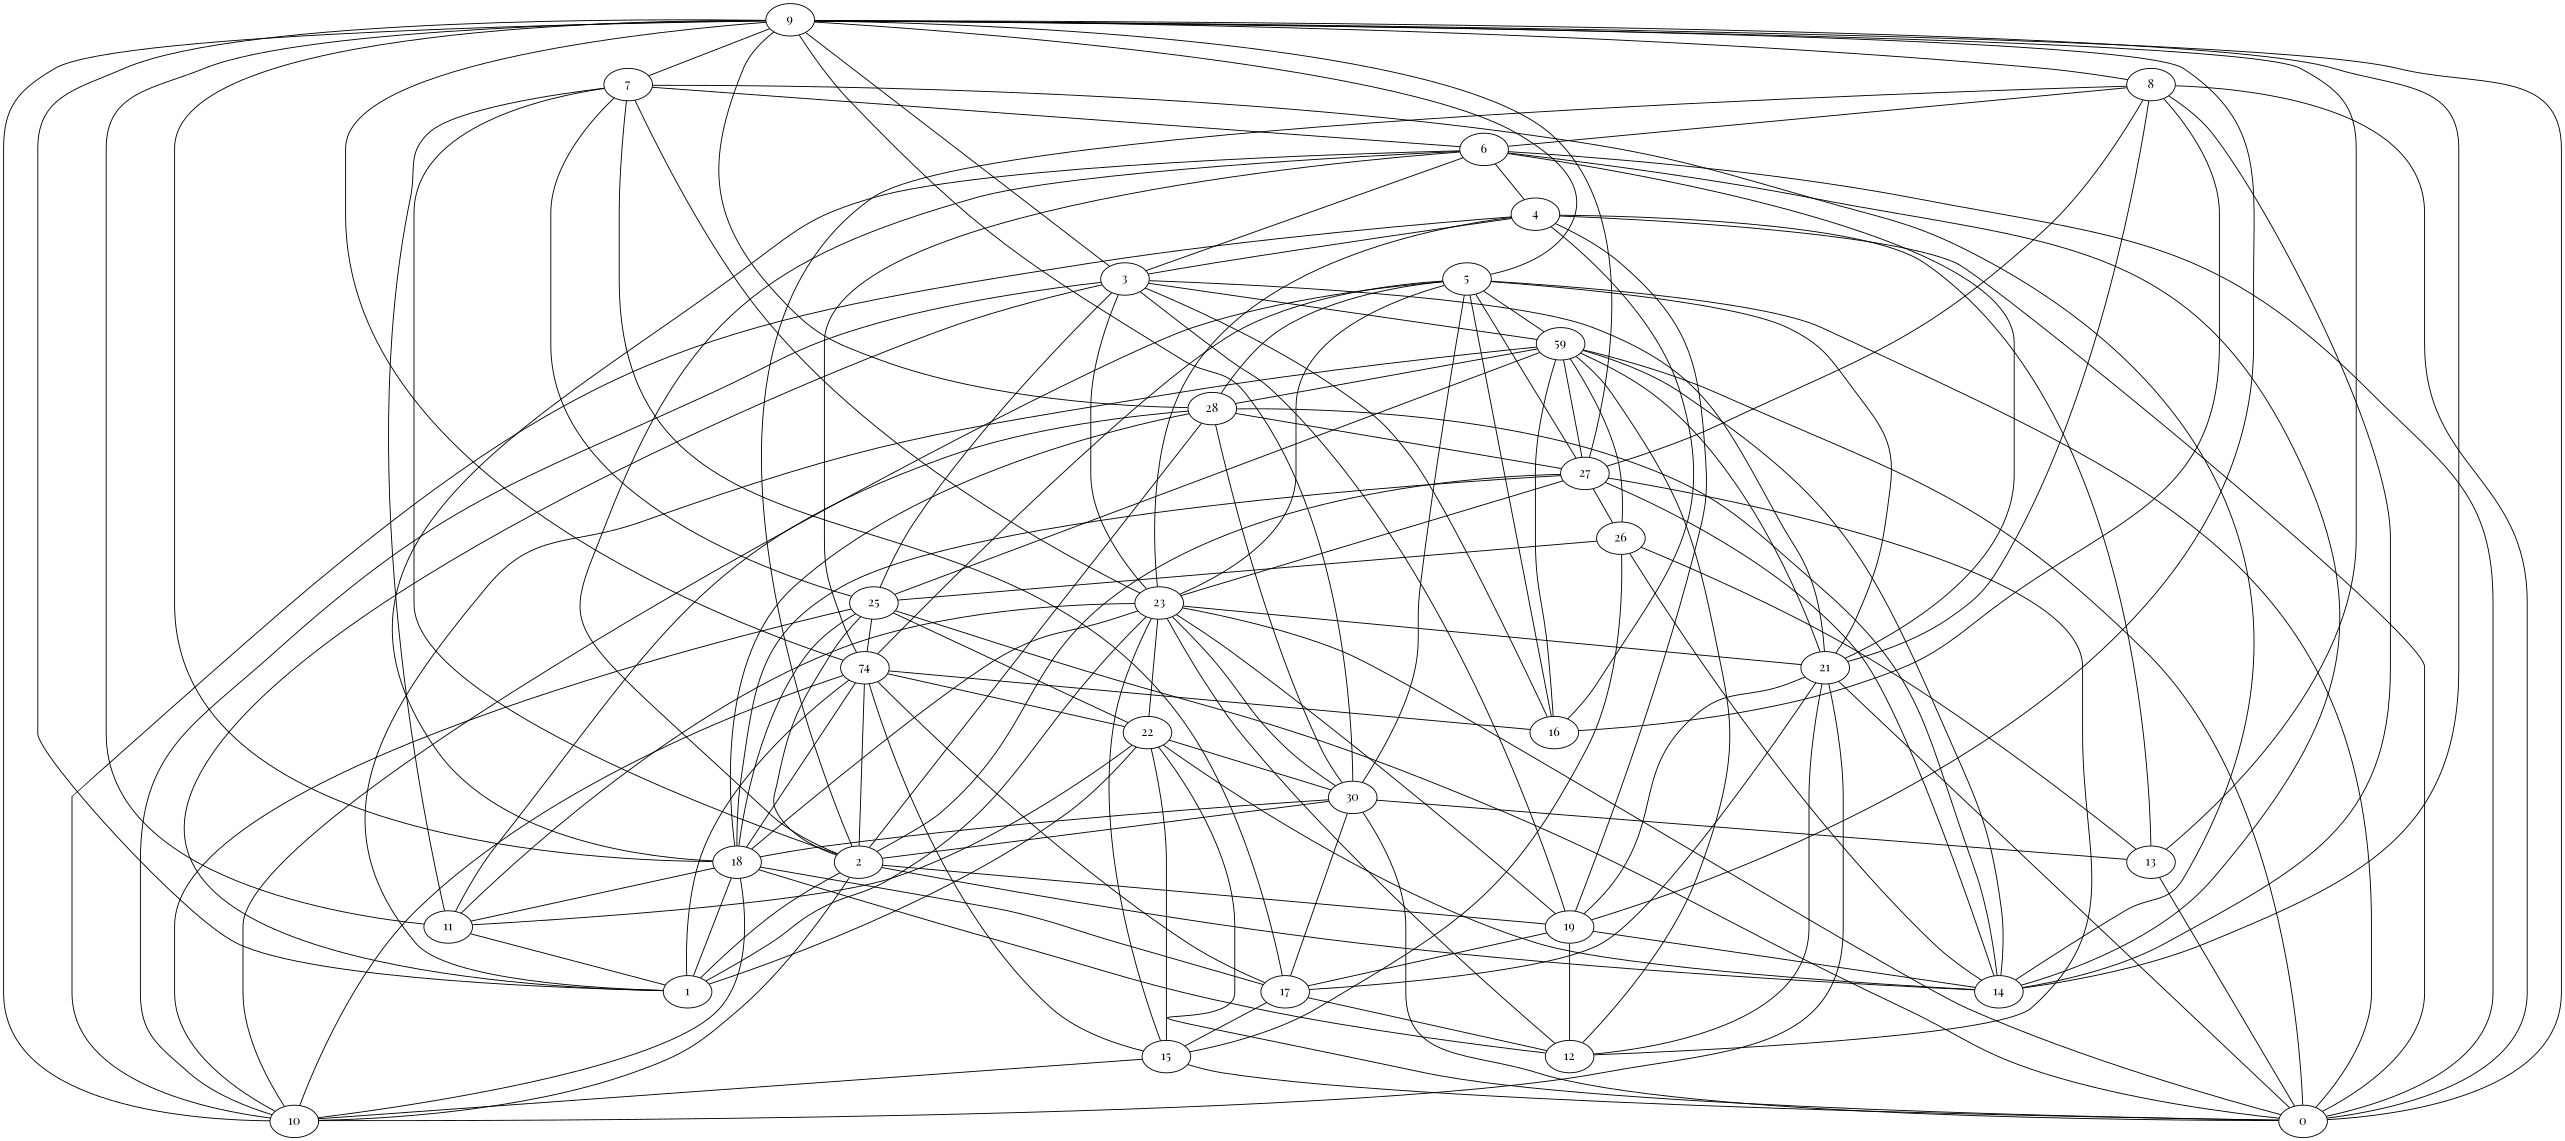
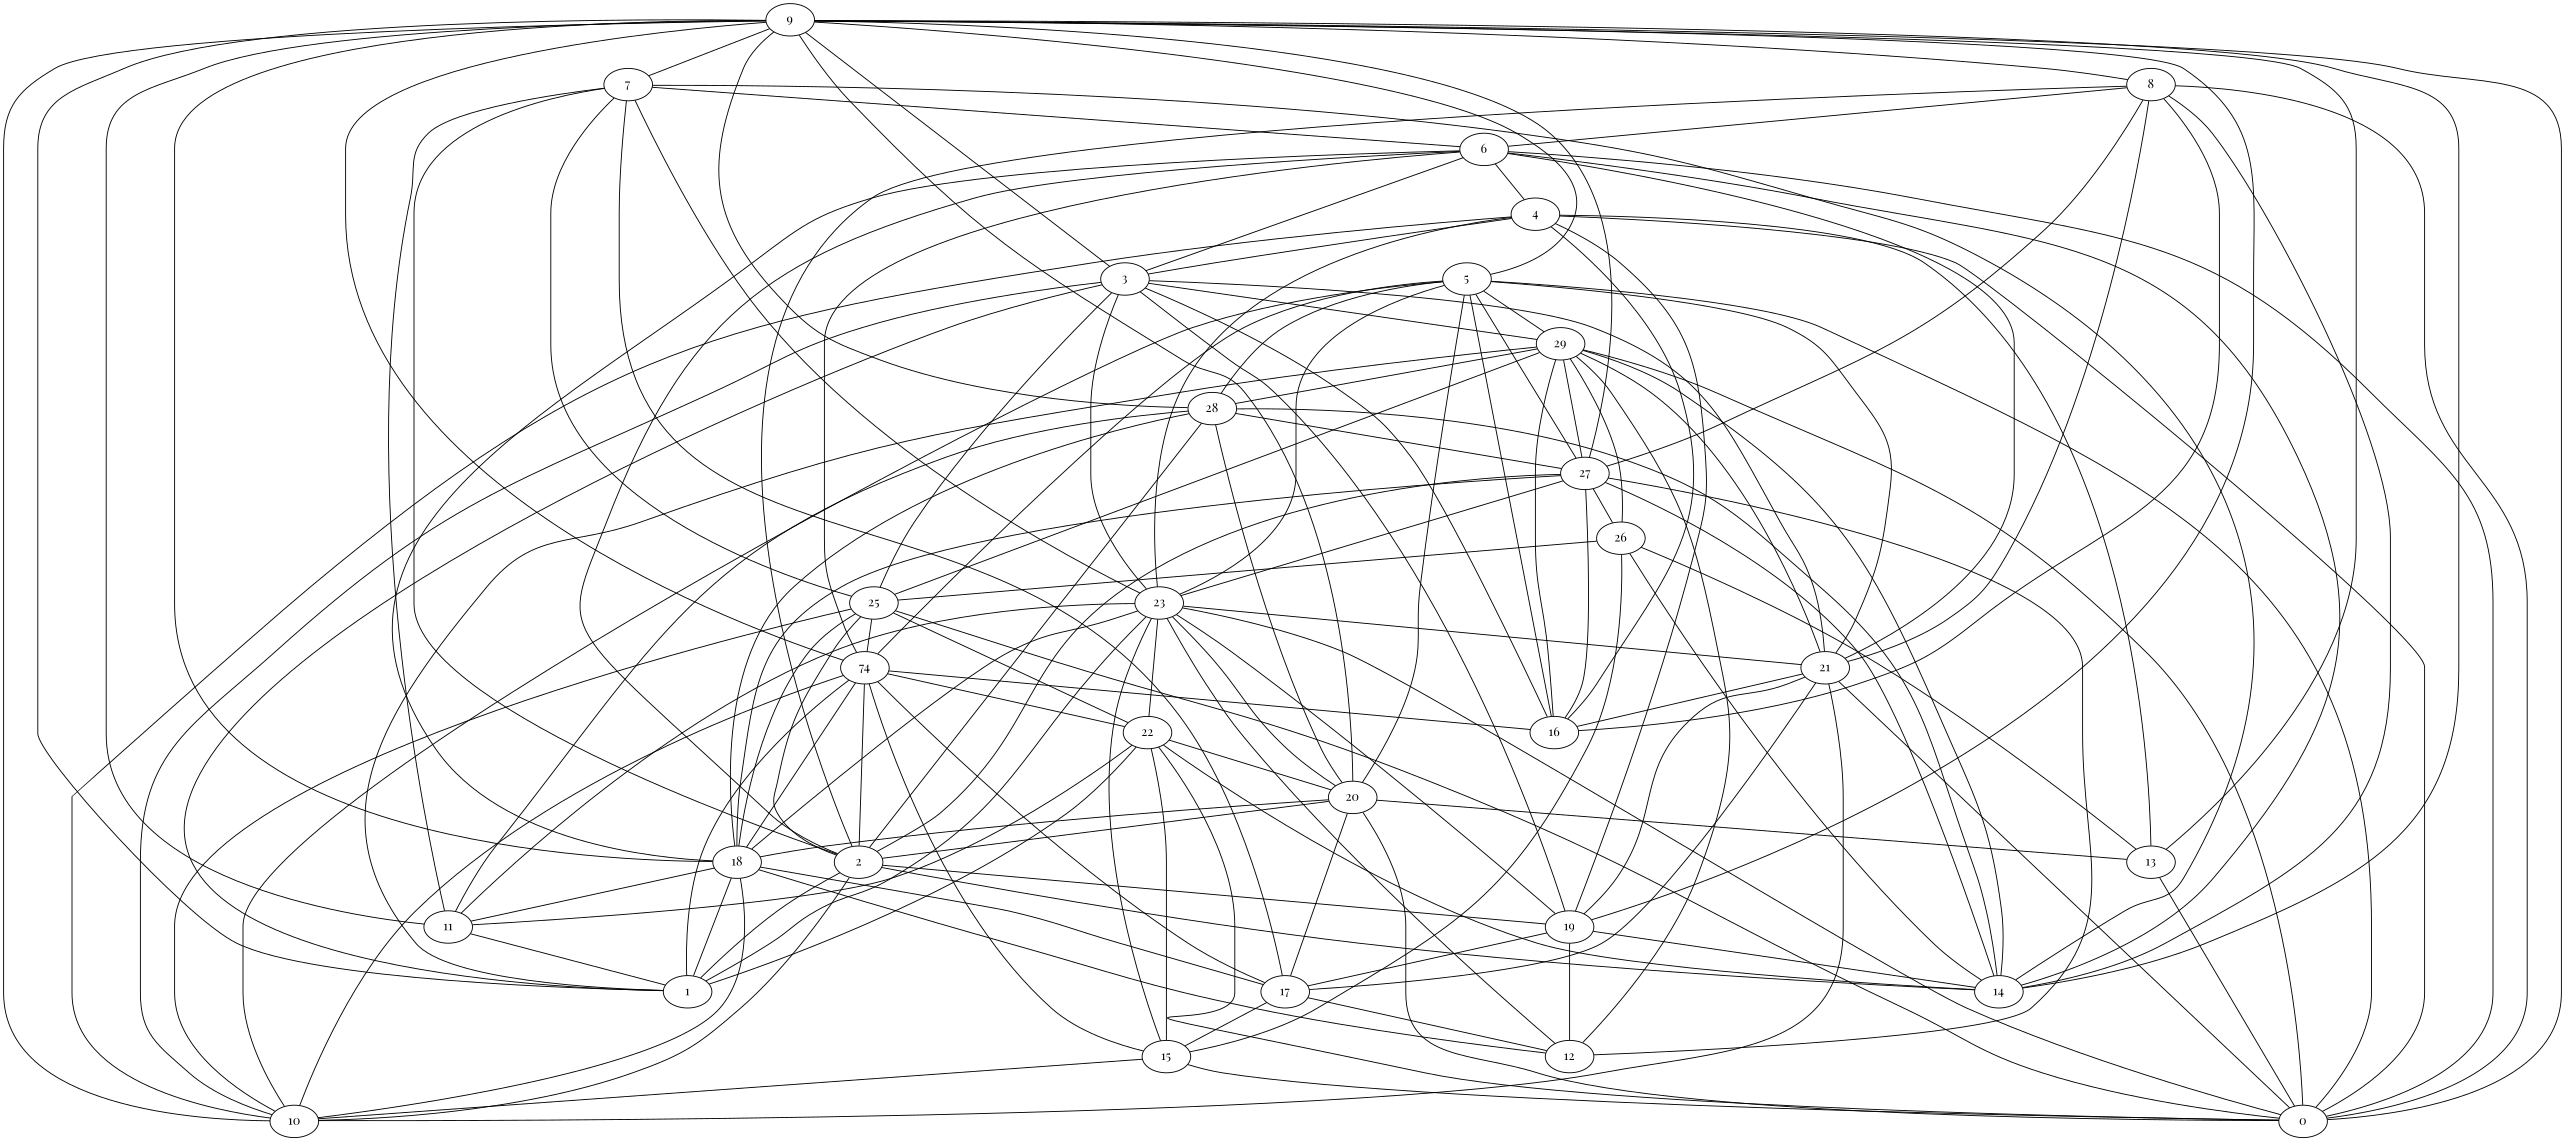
(1561, 344) -> (1561, 344)
none -> (1588, 606)
(1353, 797) -> (1353, 797)
(1806, 941) -> (1690, 700)
